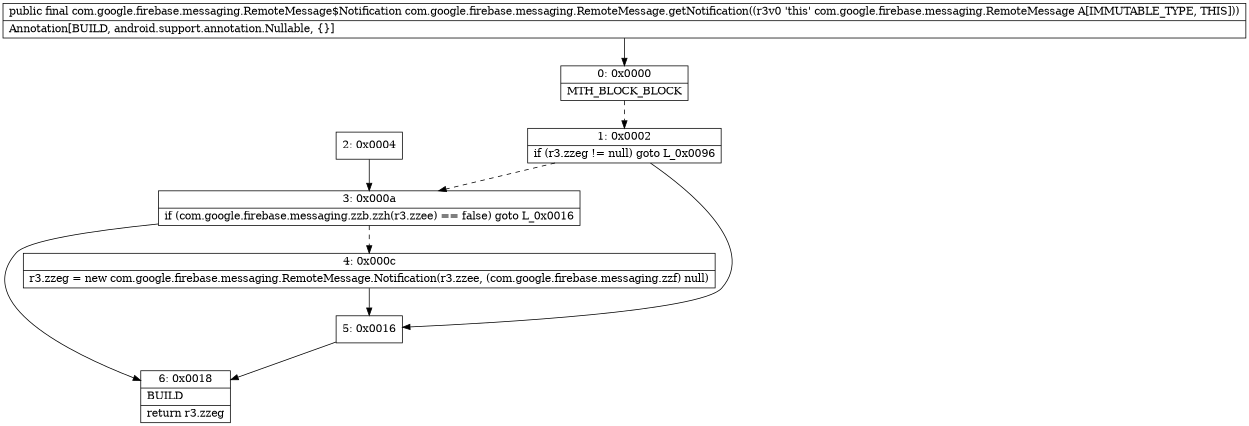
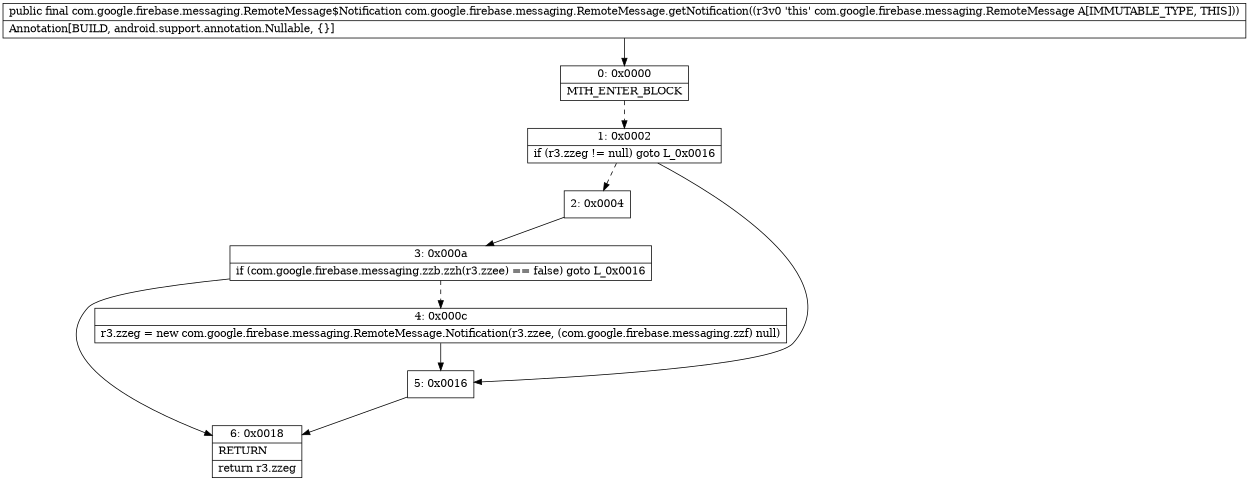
(624, 91) -> (624, 91)
(624, 154) -> (624, 154)
(501, 176) -> (612, 173)
(165, 396) -> (243, 451)
